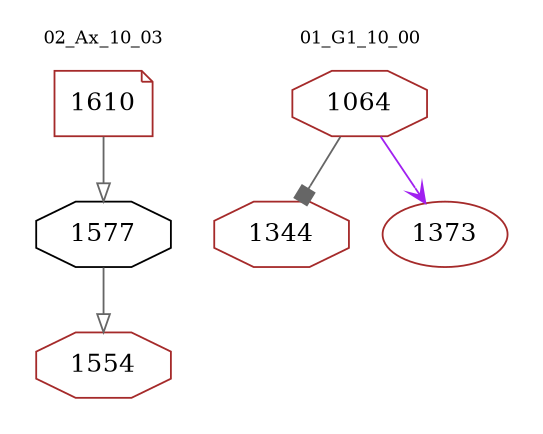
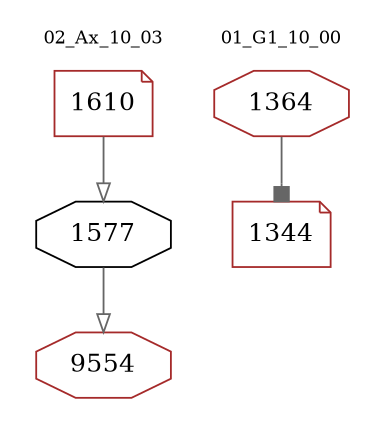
(360, 104) -> (282, 104)
(282, 234) -> (282, 234)
(445, 234) -> none
(104, 365) -> (104, 365)
